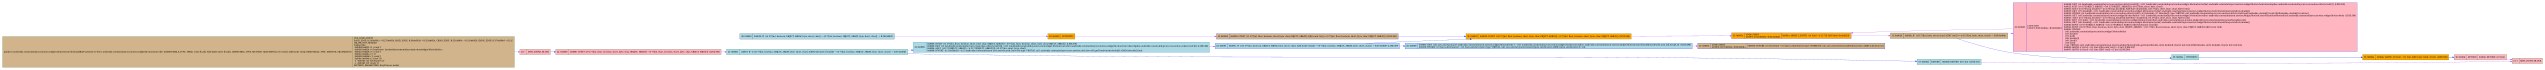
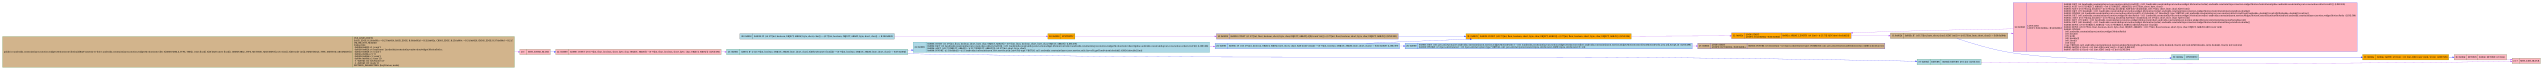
(2531, 61) -> (2530, 61)
